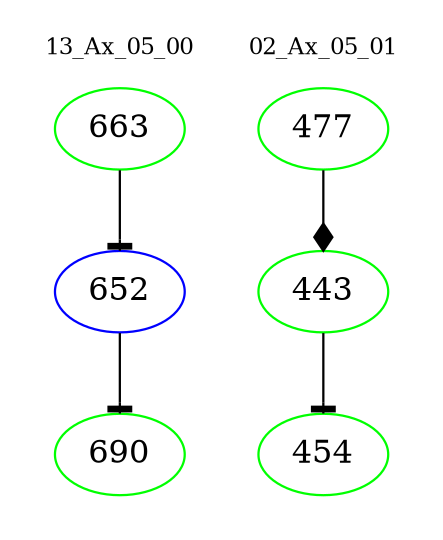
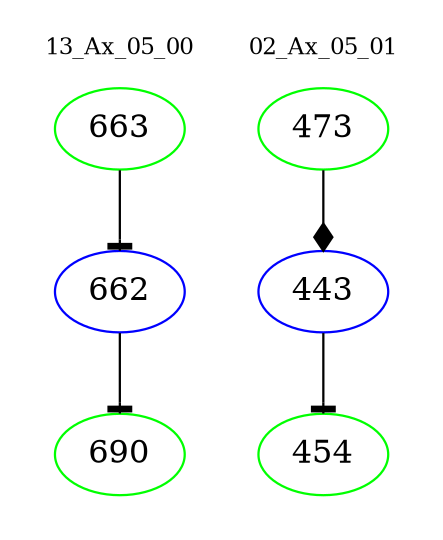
(323, 129) -> (323, 129)
(120, 292) -> (120, 292)
(323, 292) -> (323, 292)
